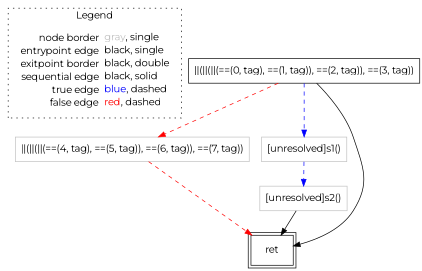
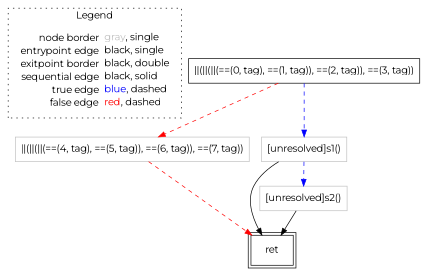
(363, 174) -> (252, 191)
